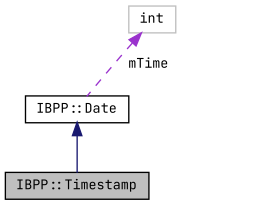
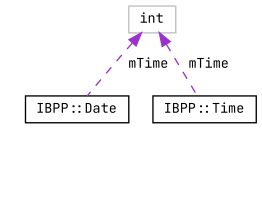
none -> (205, 109)
(77, 186) -> none
